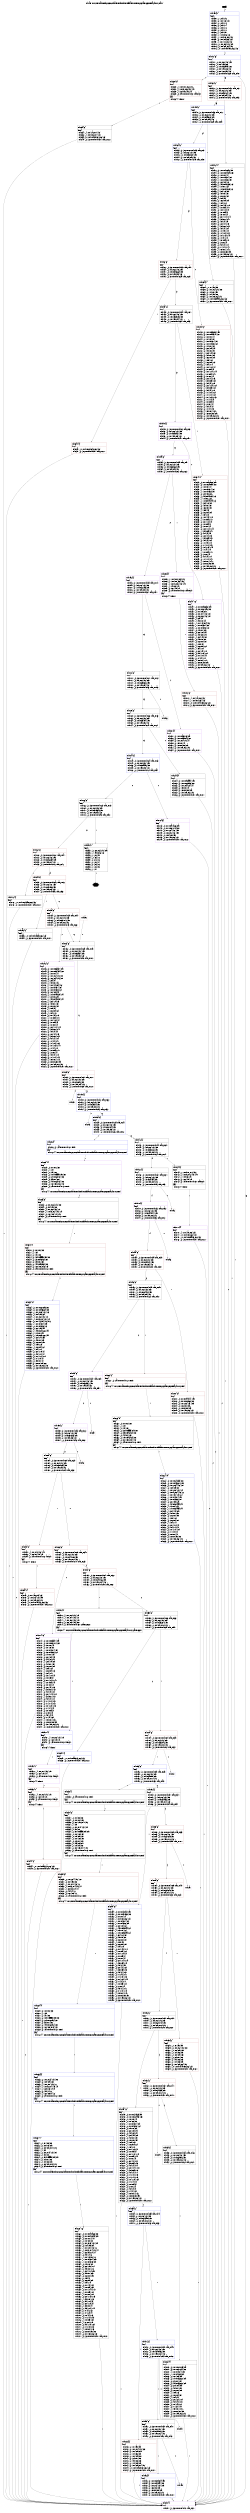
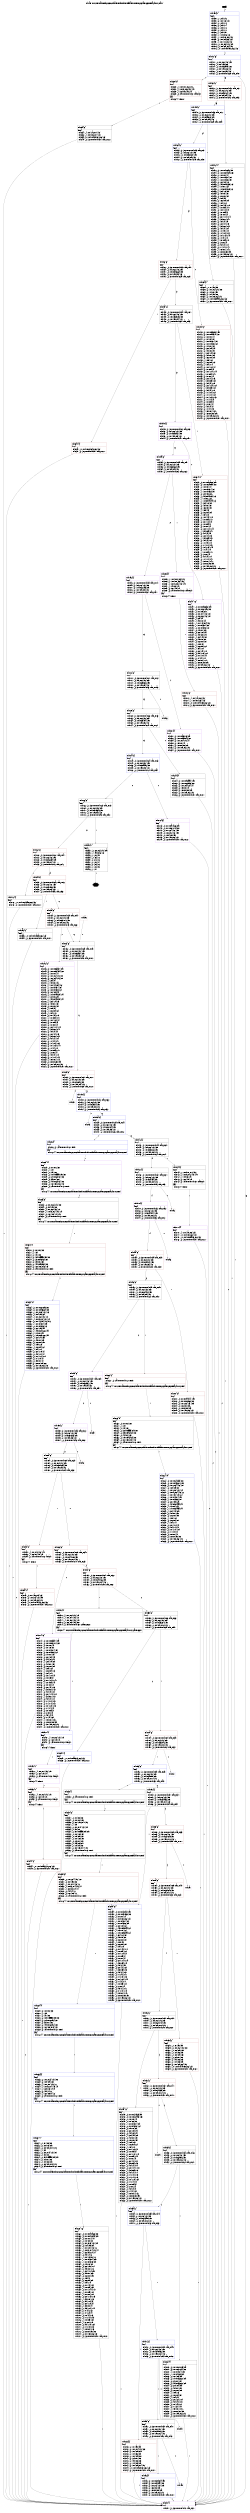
(143, 2204) -> (171, 2187)
